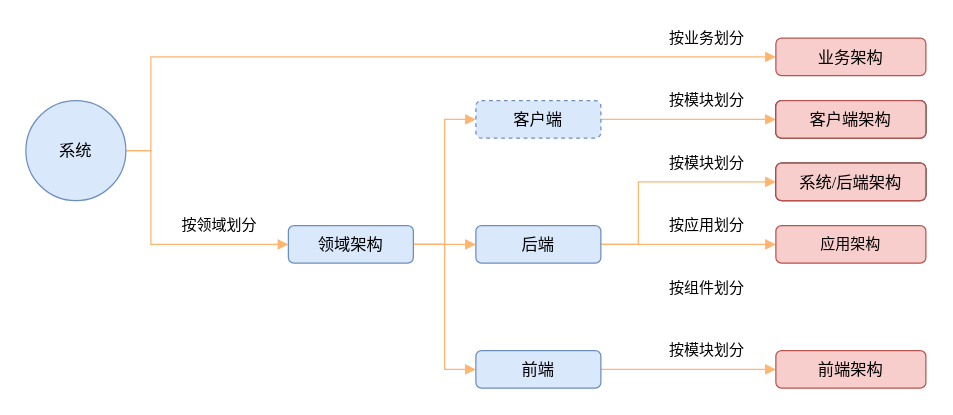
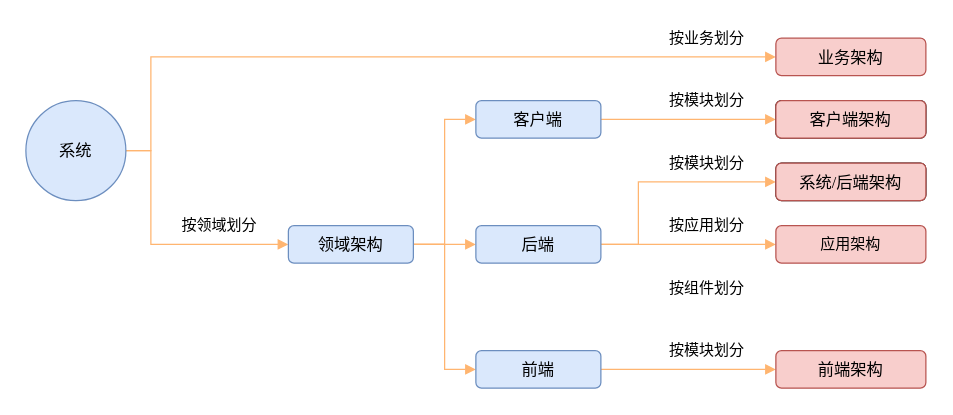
(538, 119) -> (538, 119)
